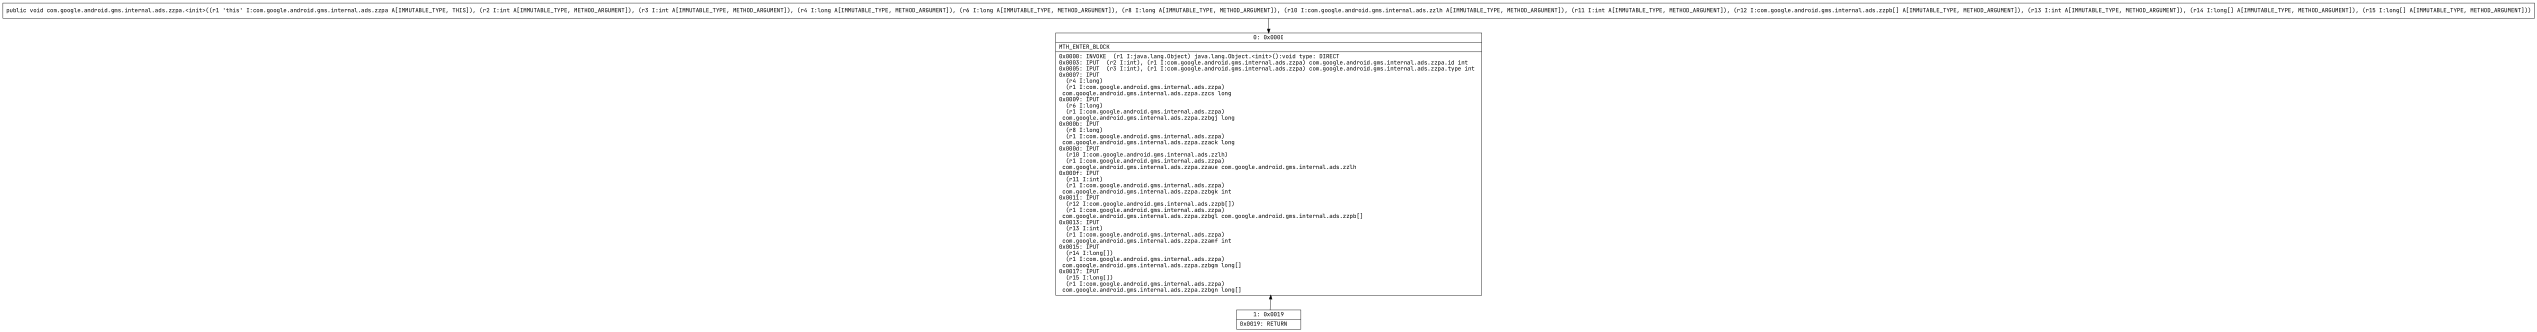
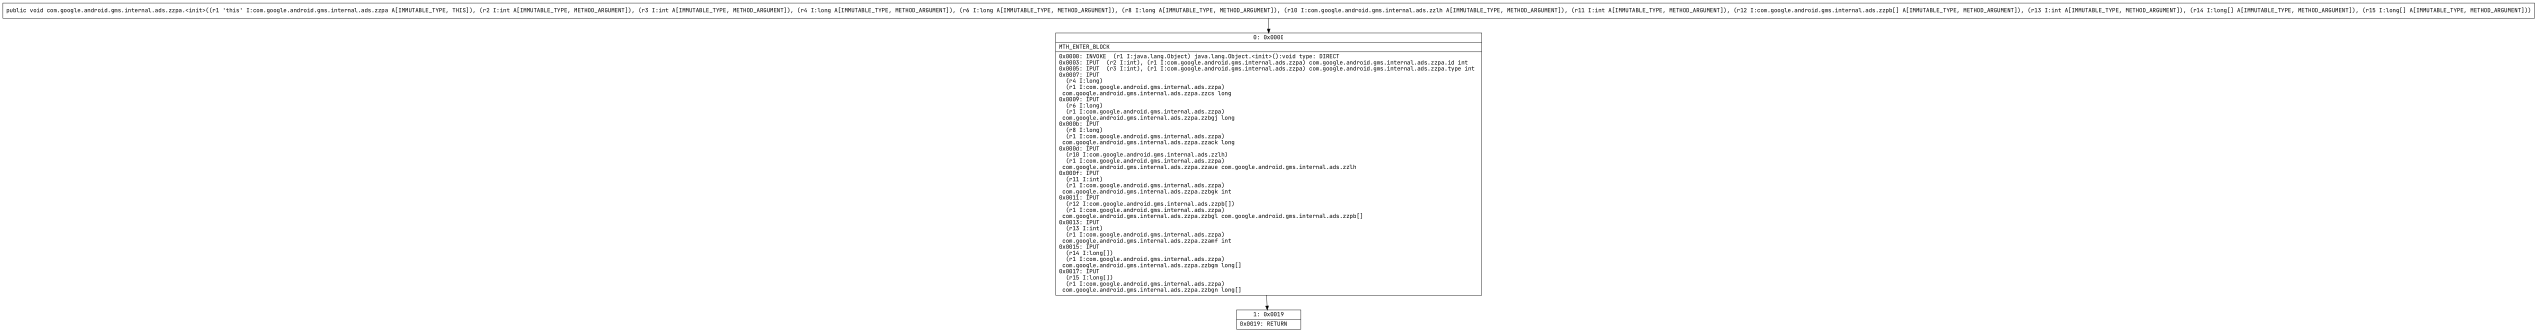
(1270, 305) -> (1267, 300)
